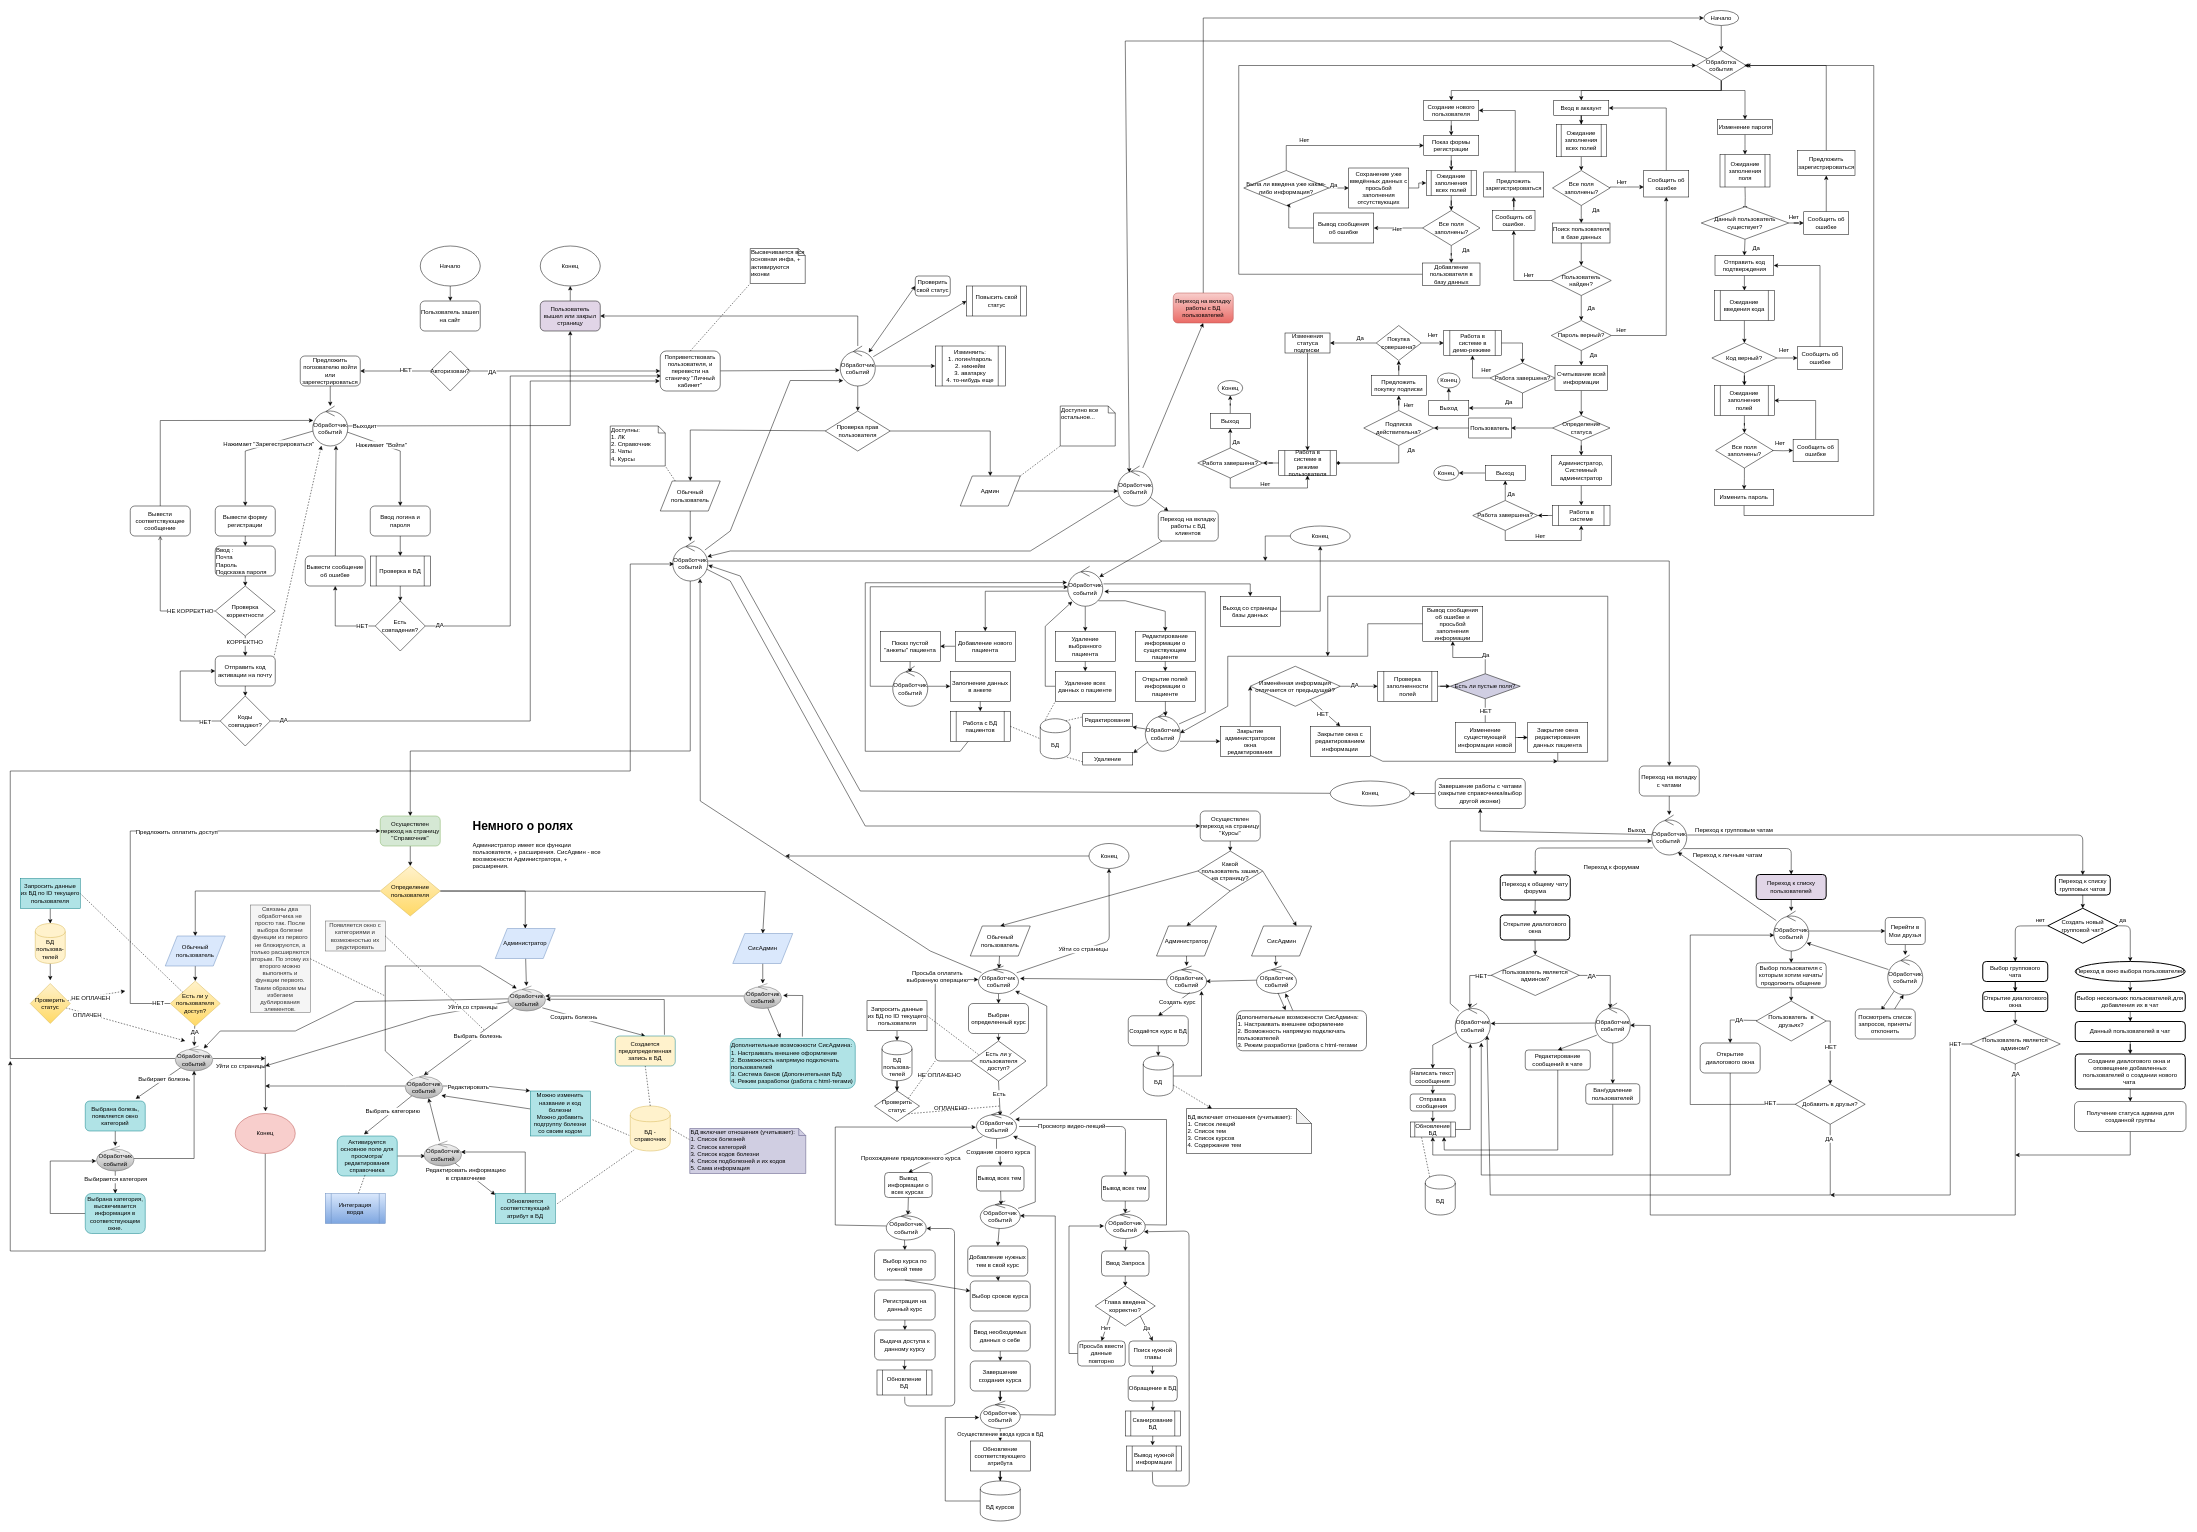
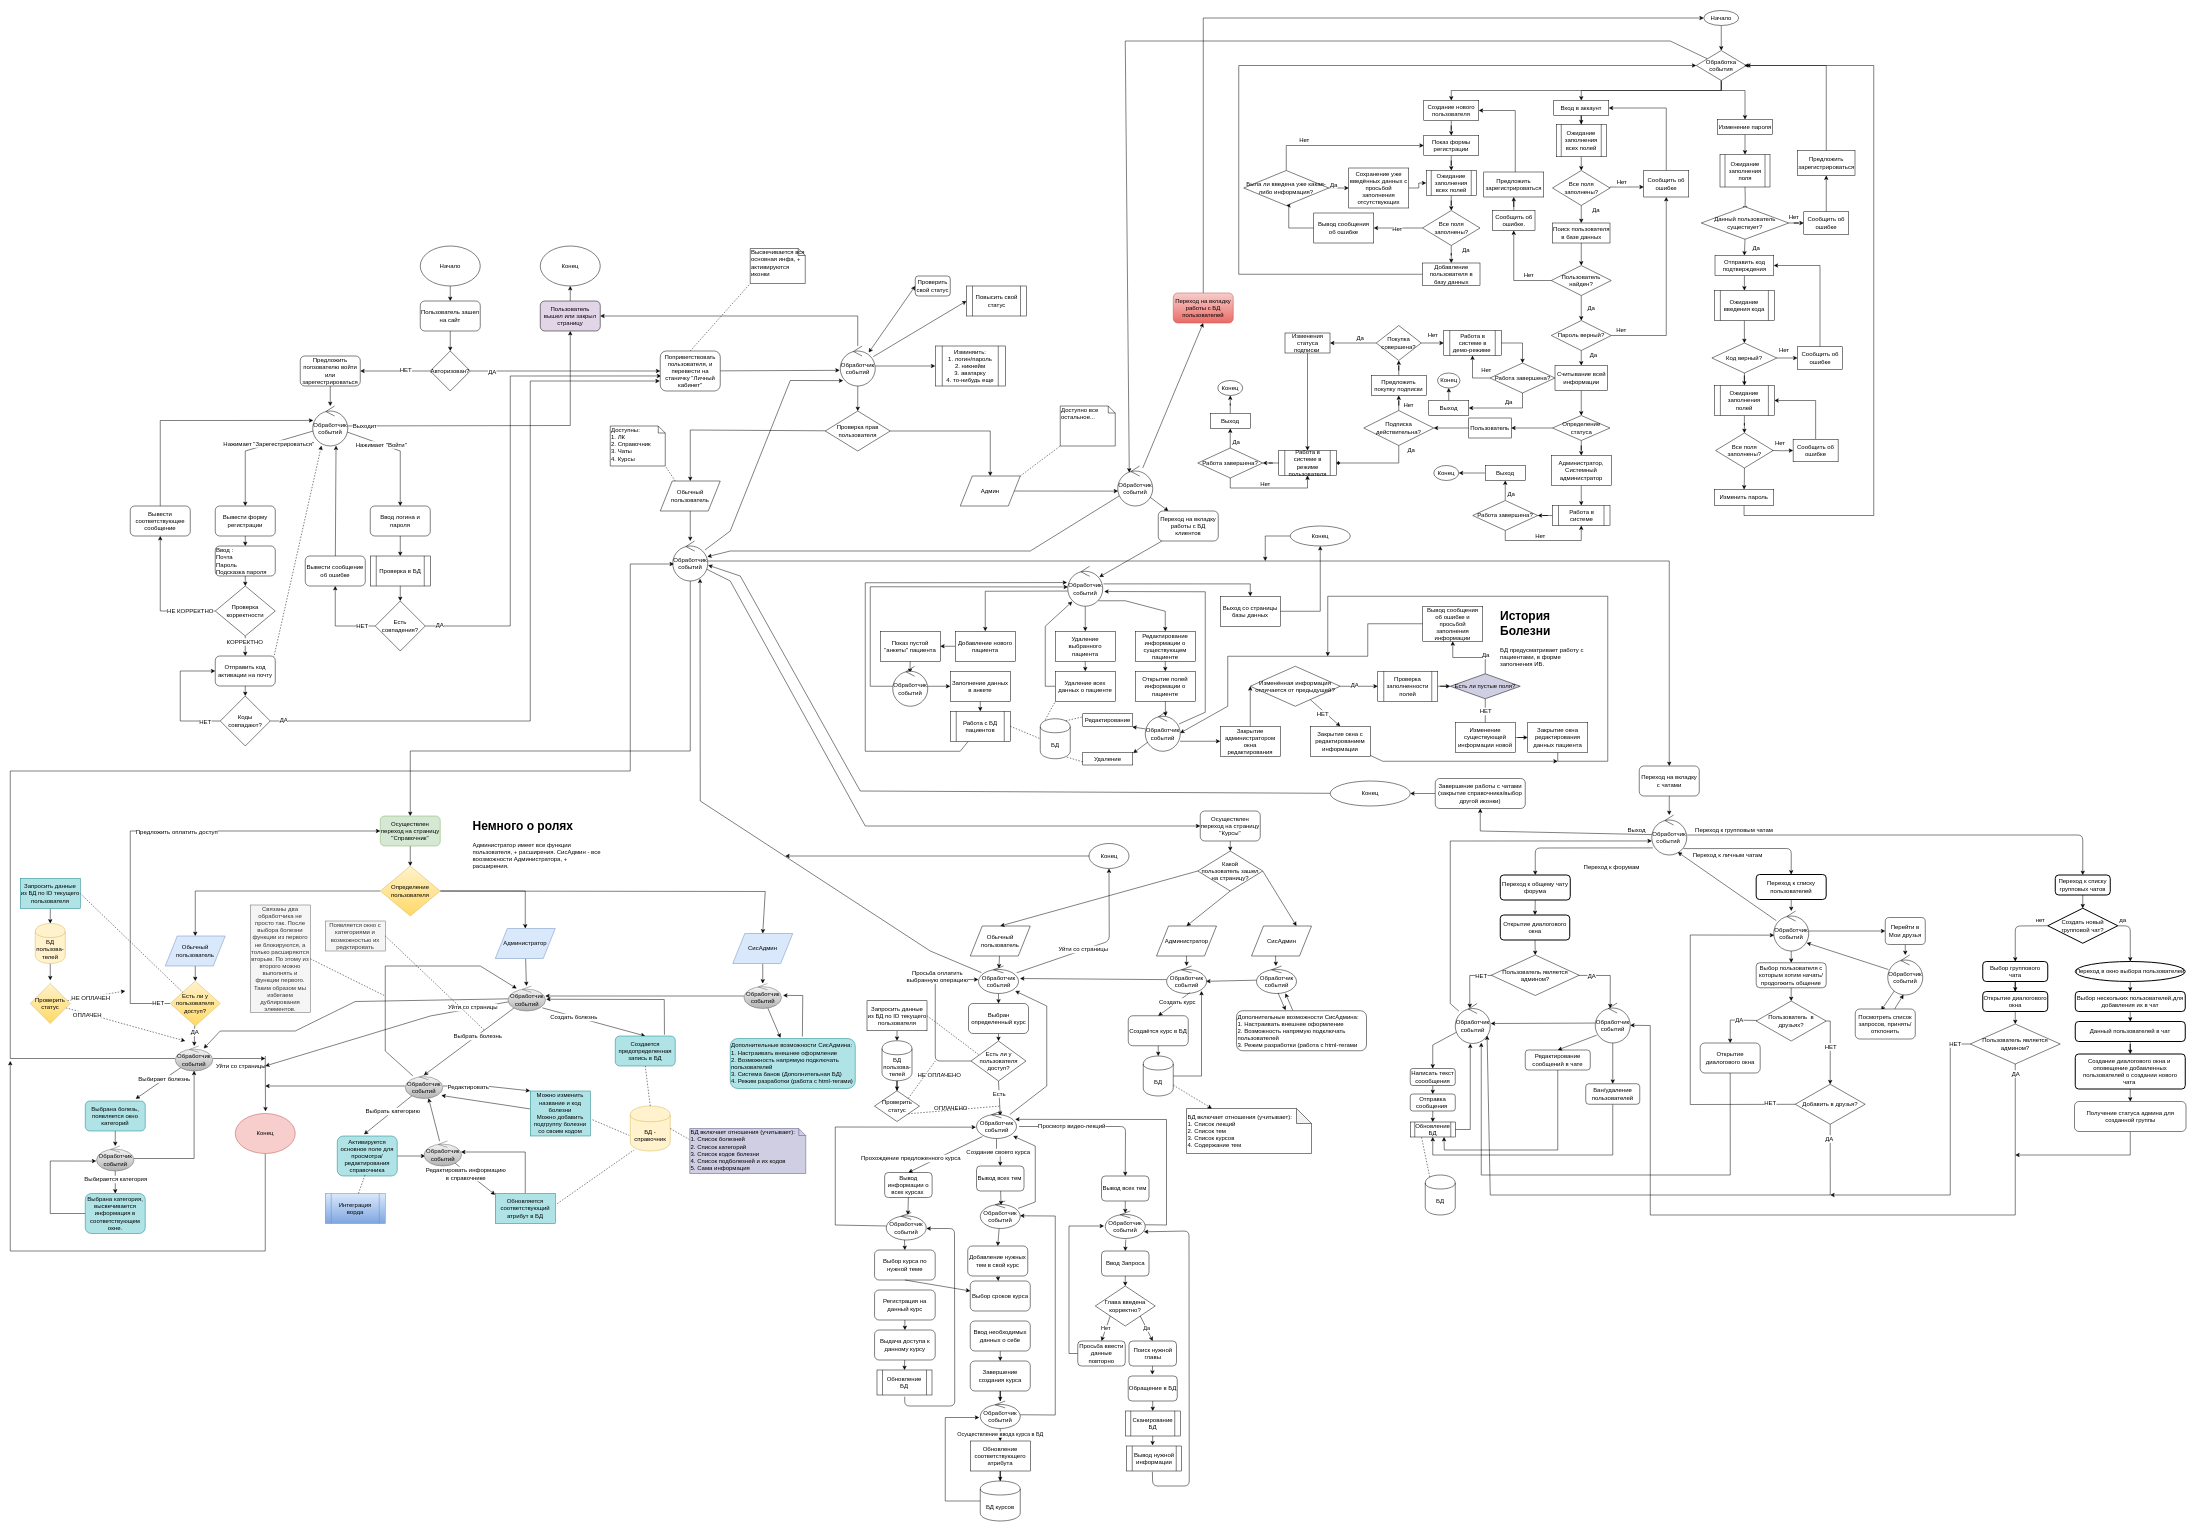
none -> (450, 347)
(160, 539) -> (160, 540)
none -> (1545, 636)
(1791, 887) -> (1791, 887)
(645, 1051) -> (645, 1051)
